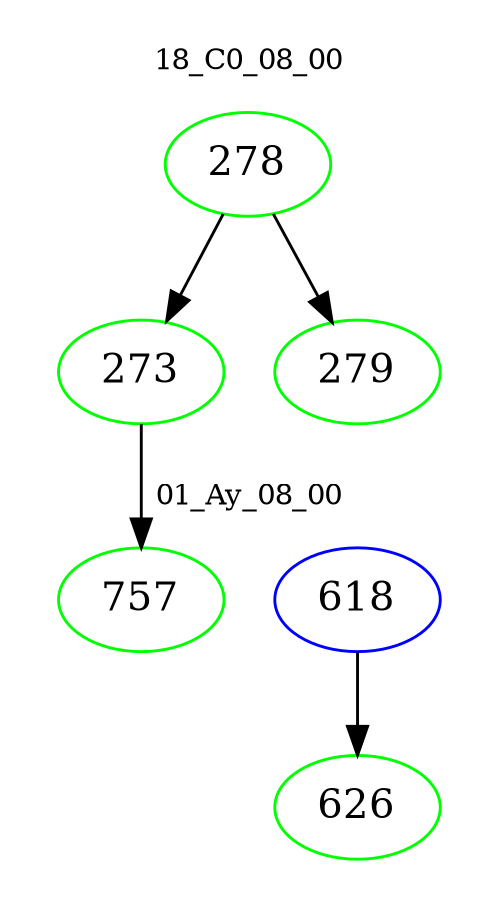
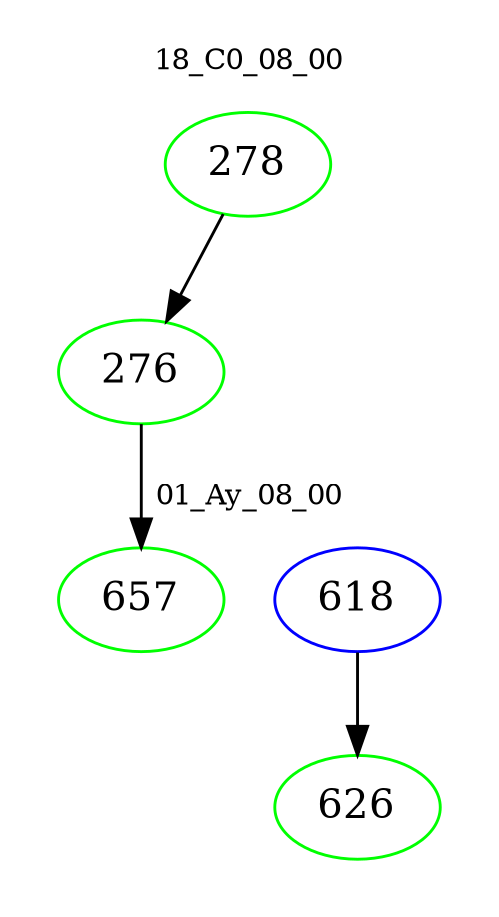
(141, 372) -> (141, 372)
(358, 372) -> none
(141, 600) -> (141, 600)
